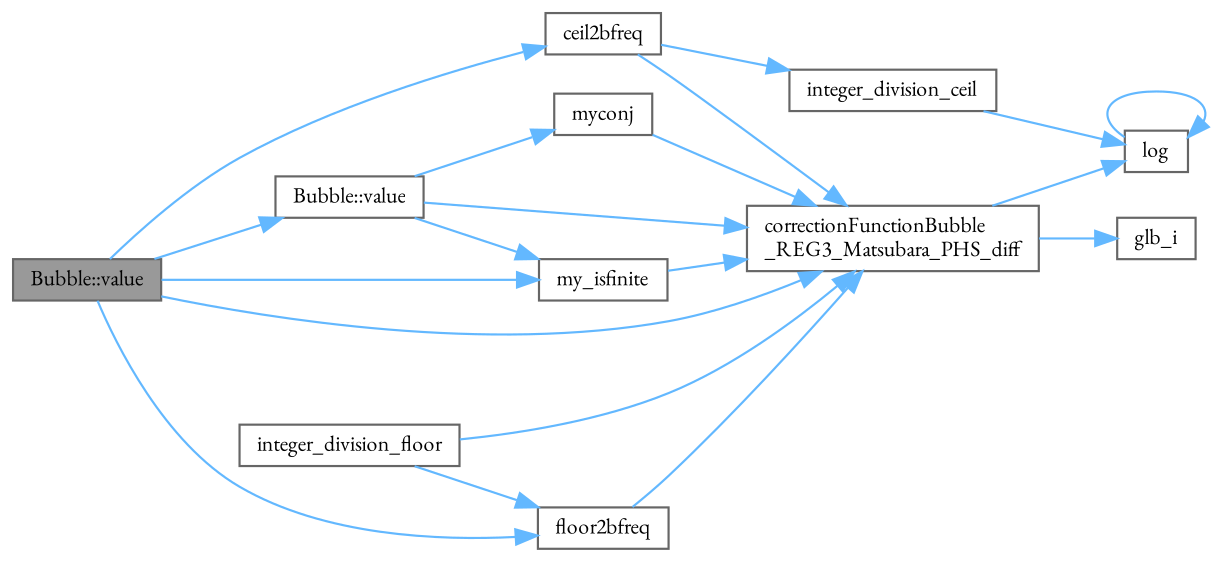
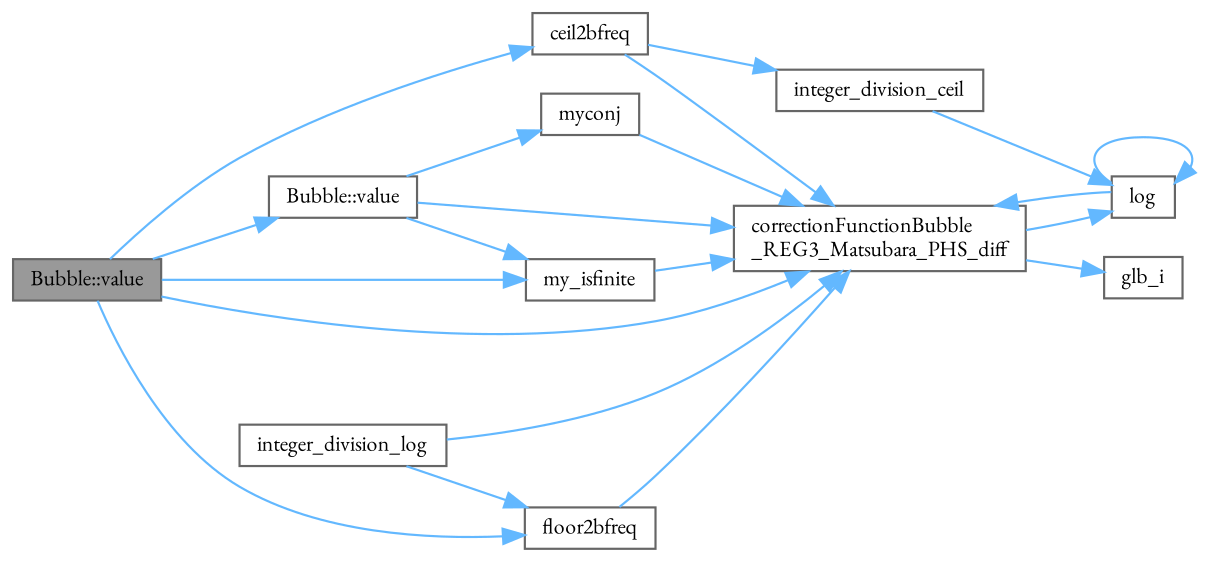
none -> (1064, 196)
(350, 445) -> (343, 445)
